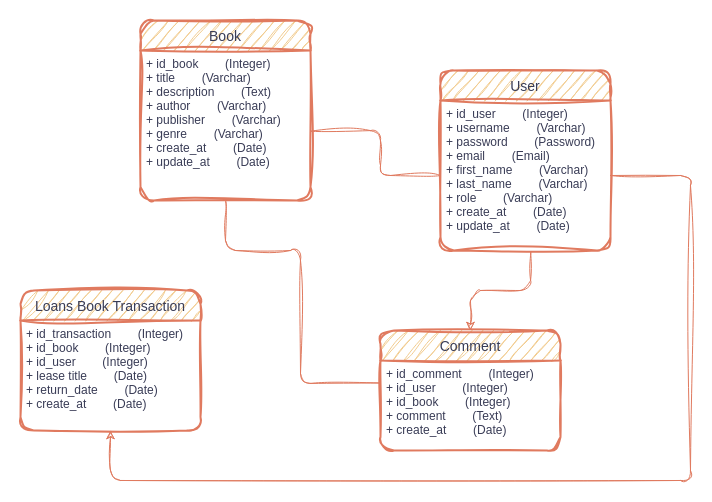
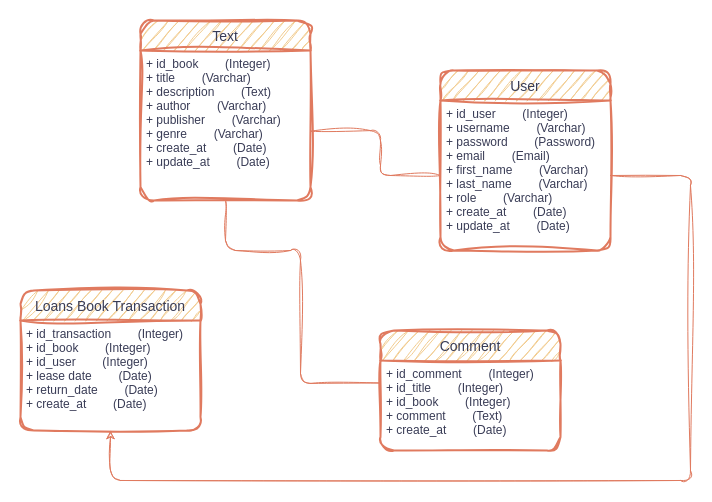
(225, 36) -> (225, 36)
(504, 291) -> none
(132, 334) -> (132, 334)
(480, 374) -> (480, 374)
